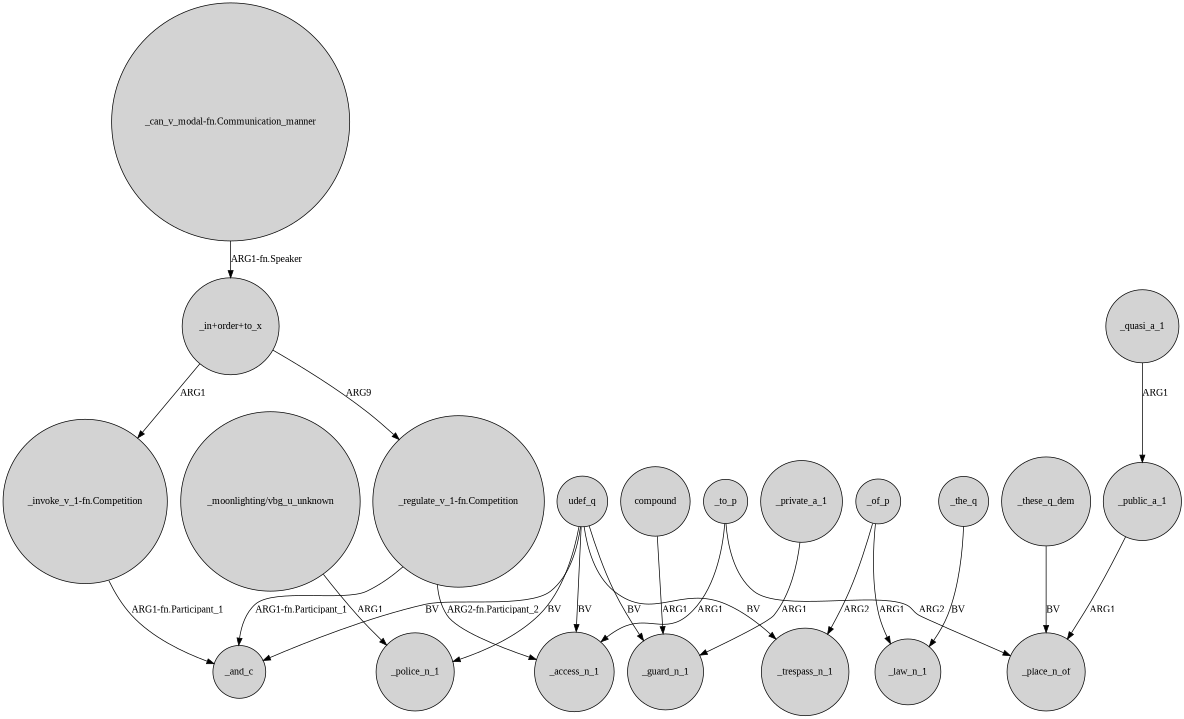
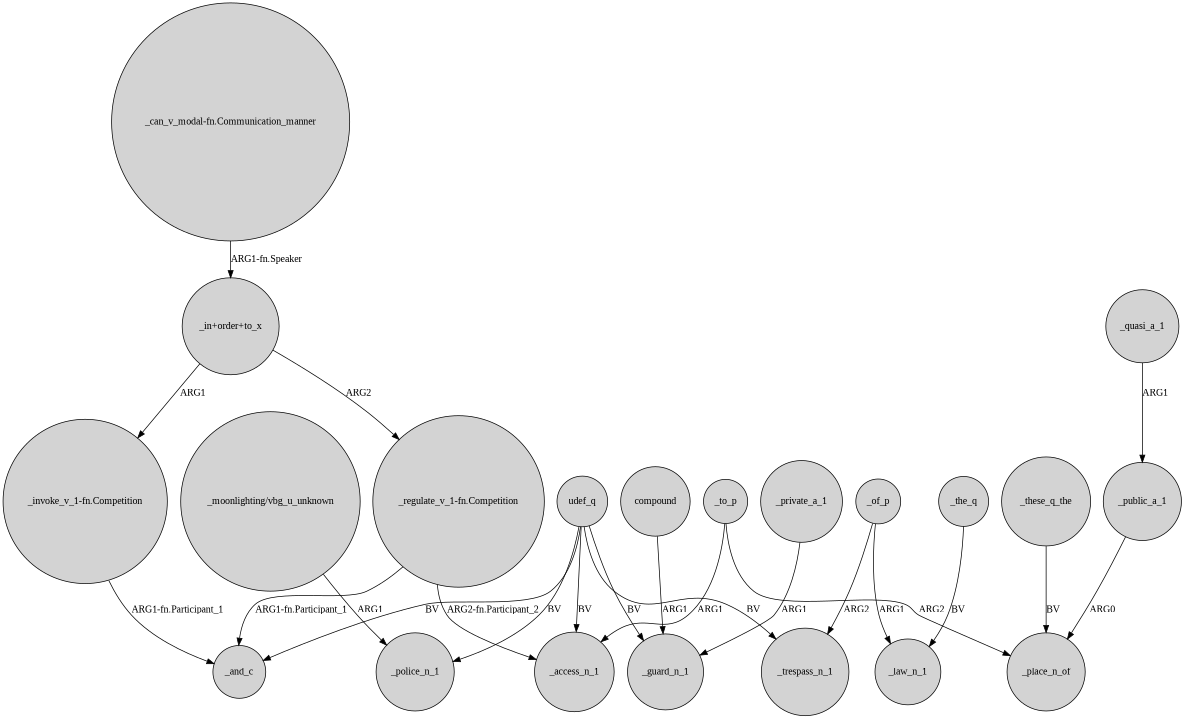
(359, 393) -> (359, 393)
(1046, 501) -> (1046, 501)
(1103, 610) -> (1103, 610)
